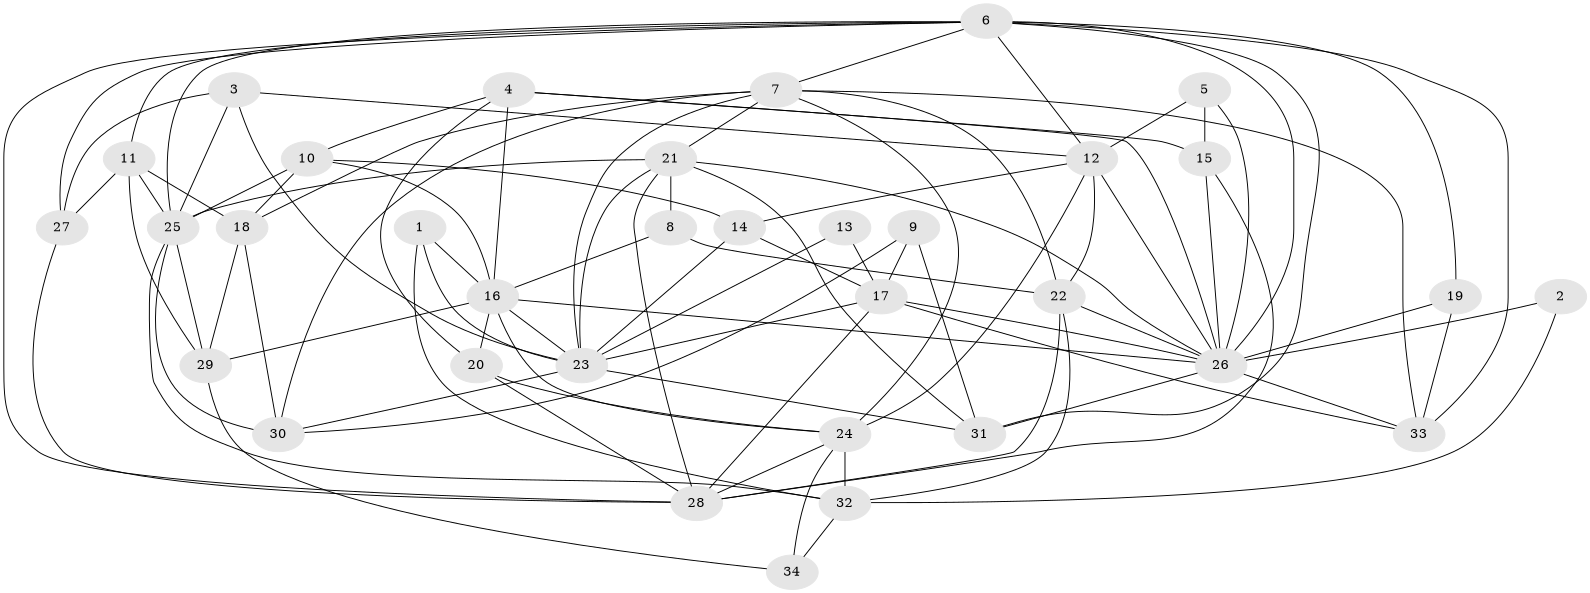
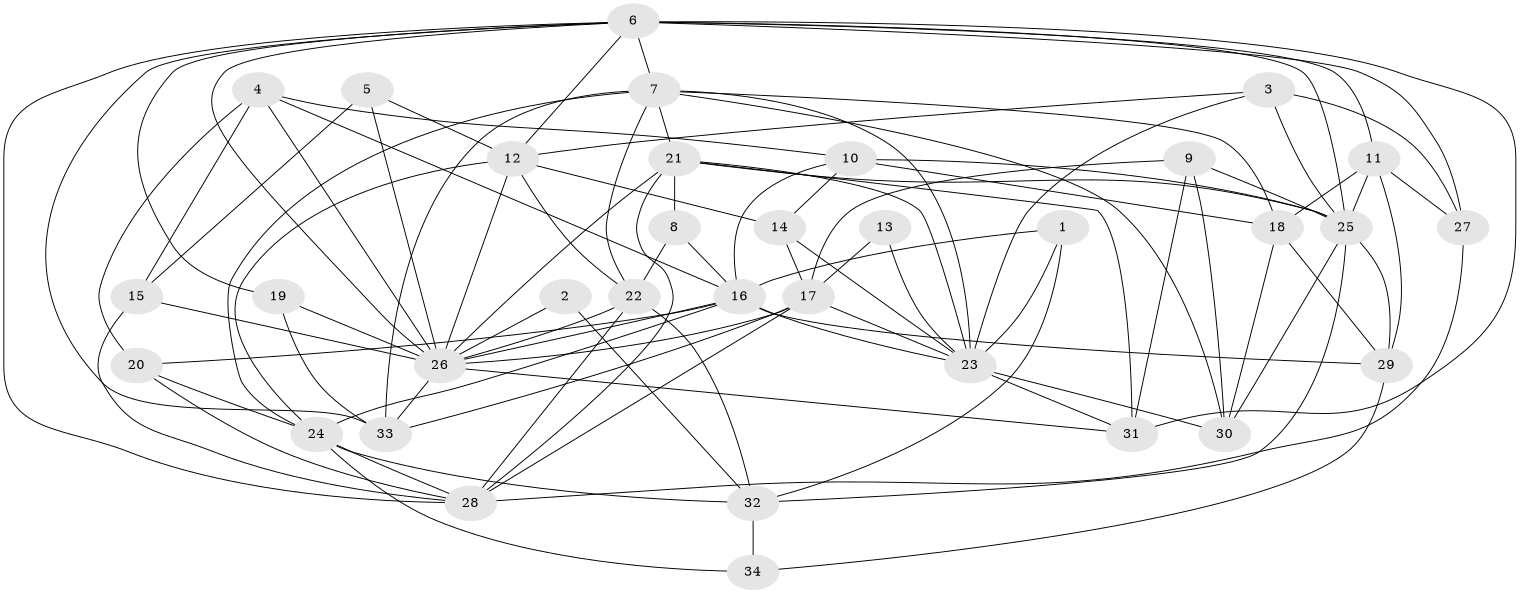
none -> (1272, 193)
